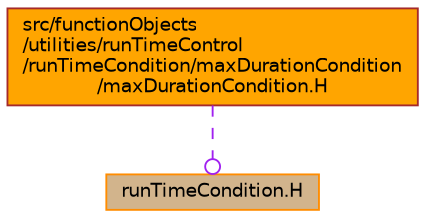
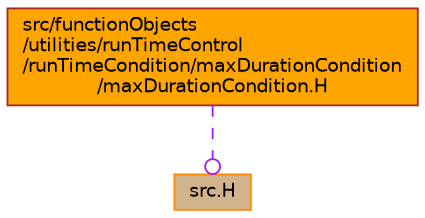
(213, 192) -> (213, 192)
